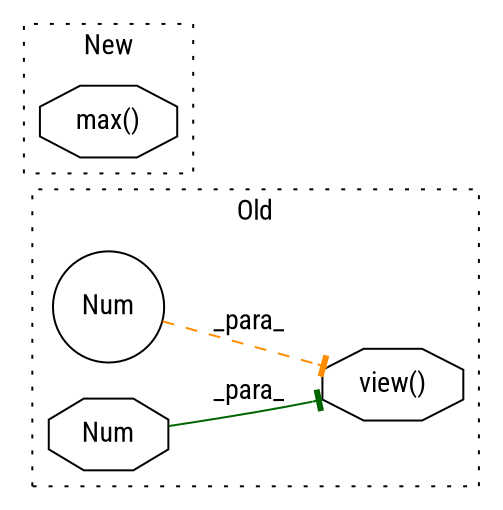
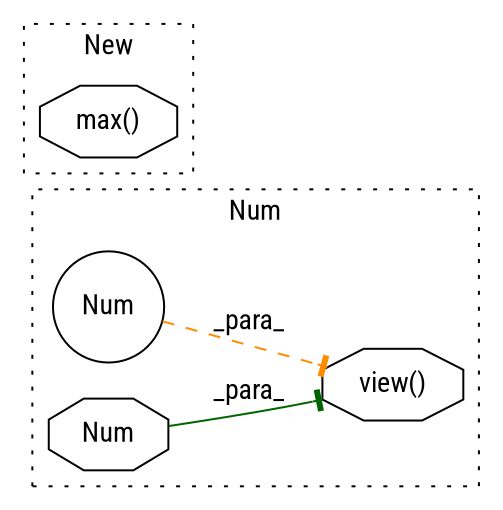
(256, 212) -> (256, 212)
